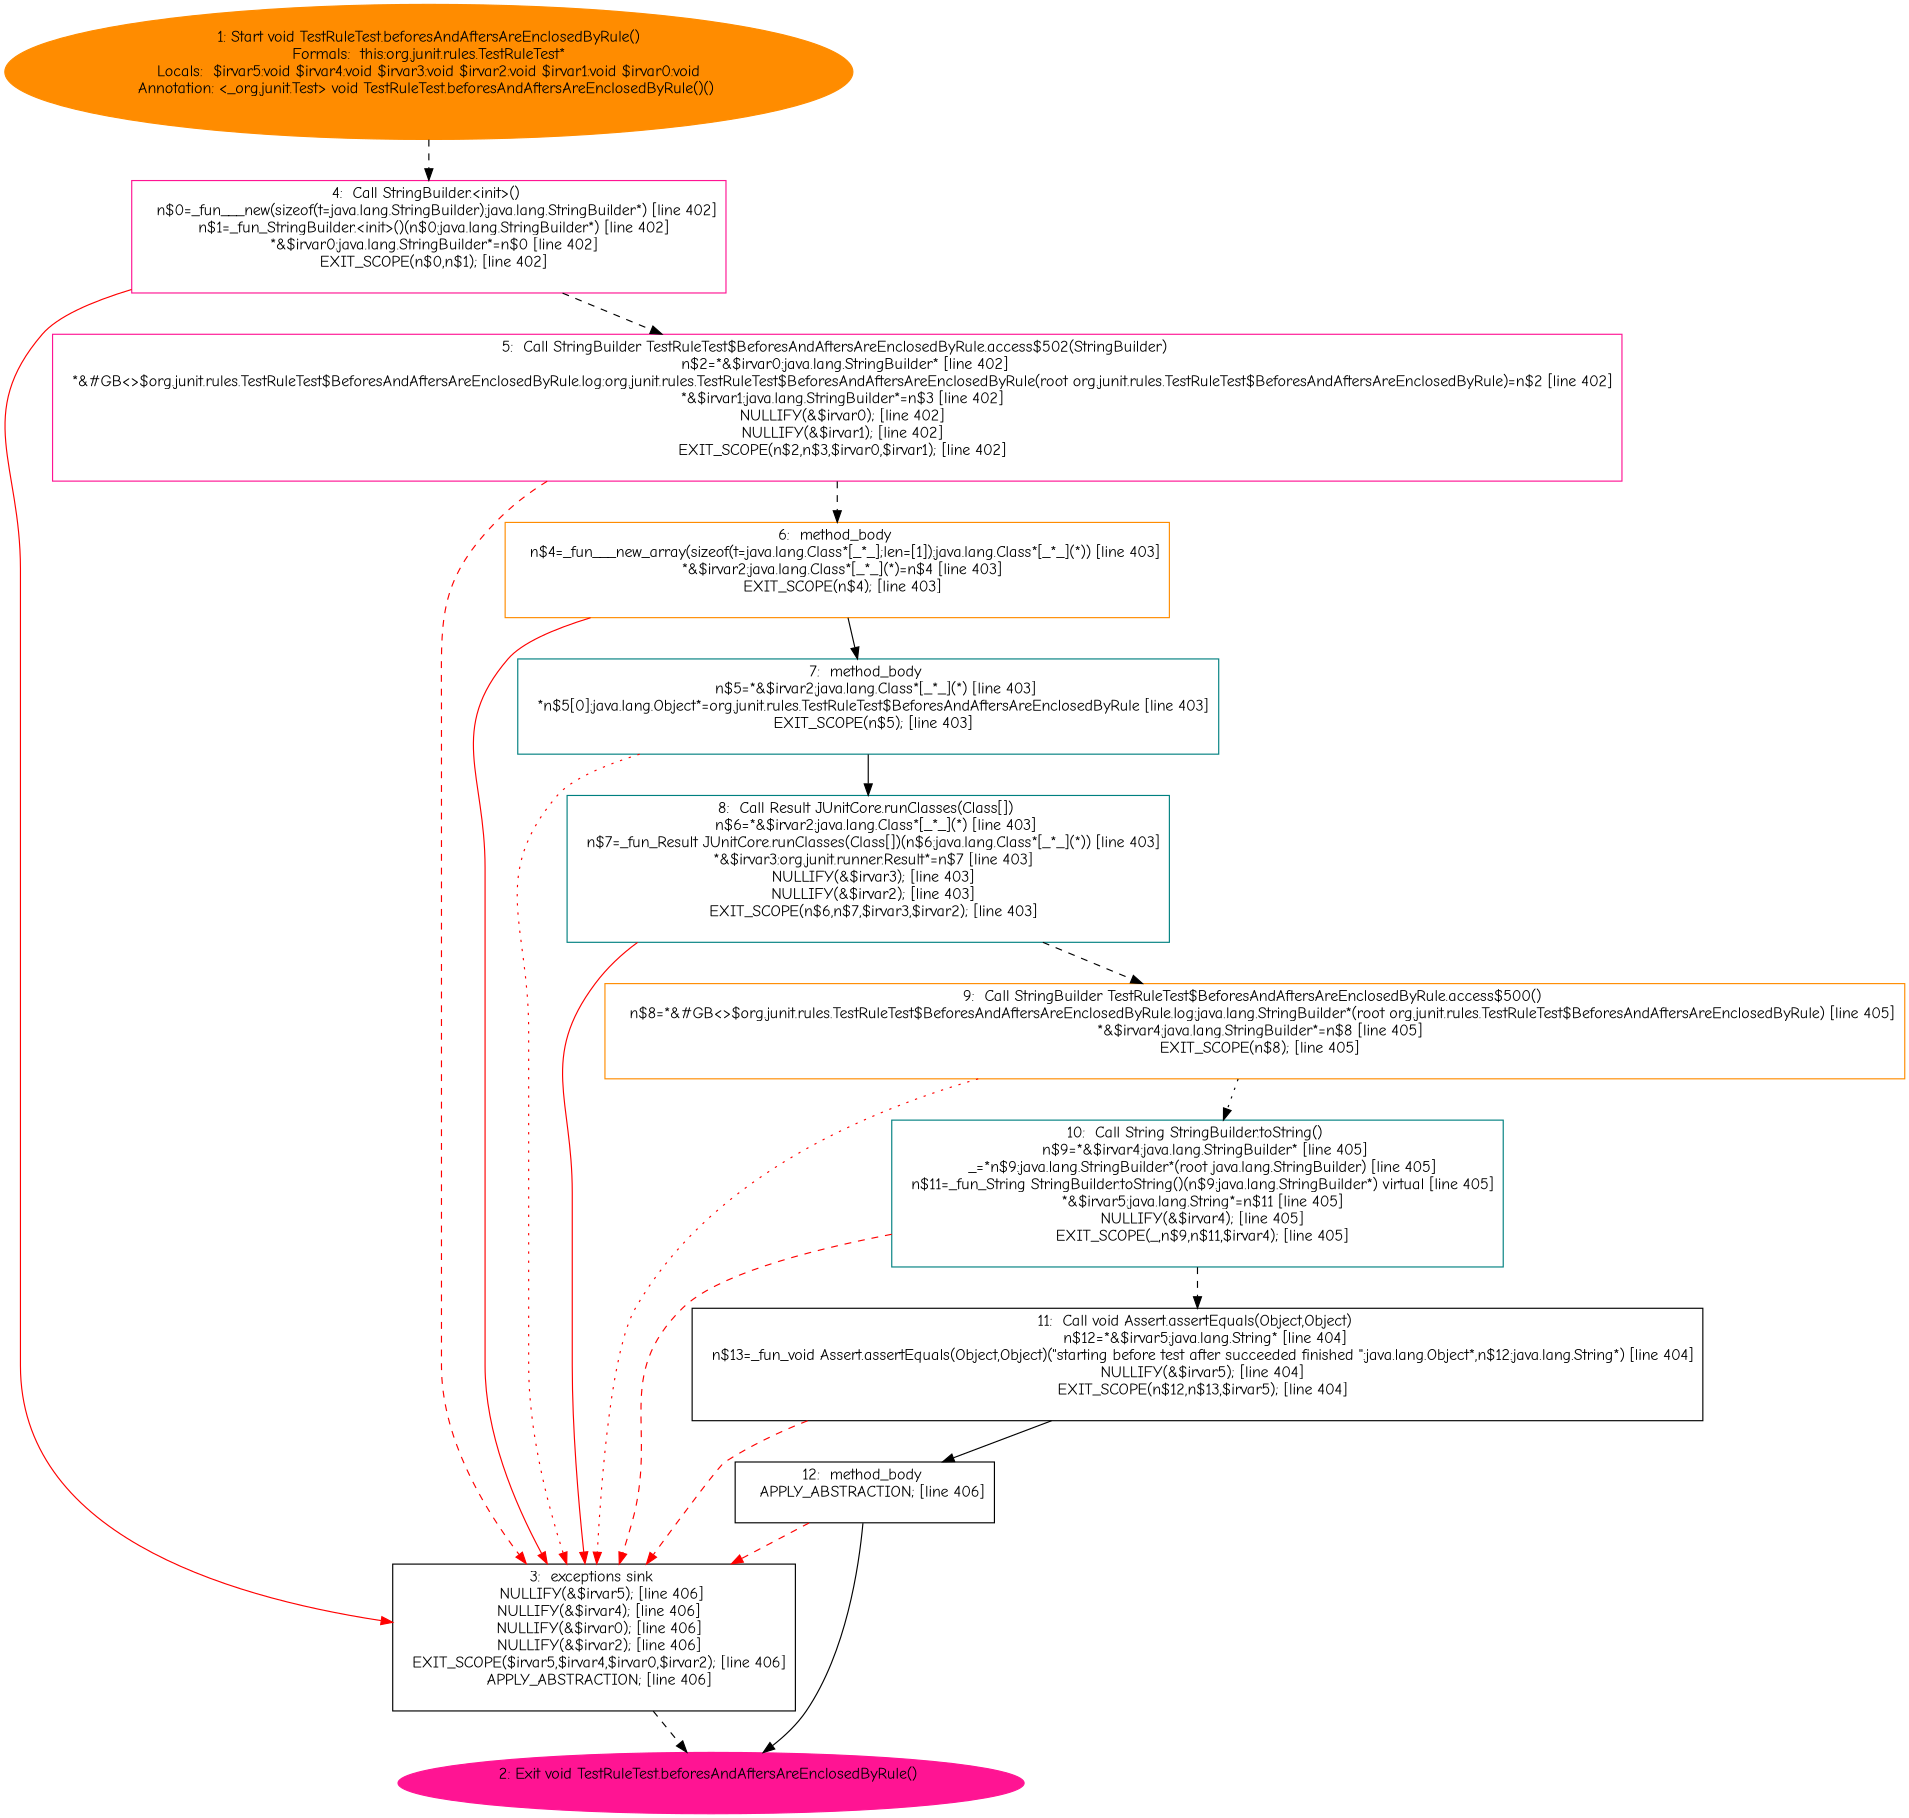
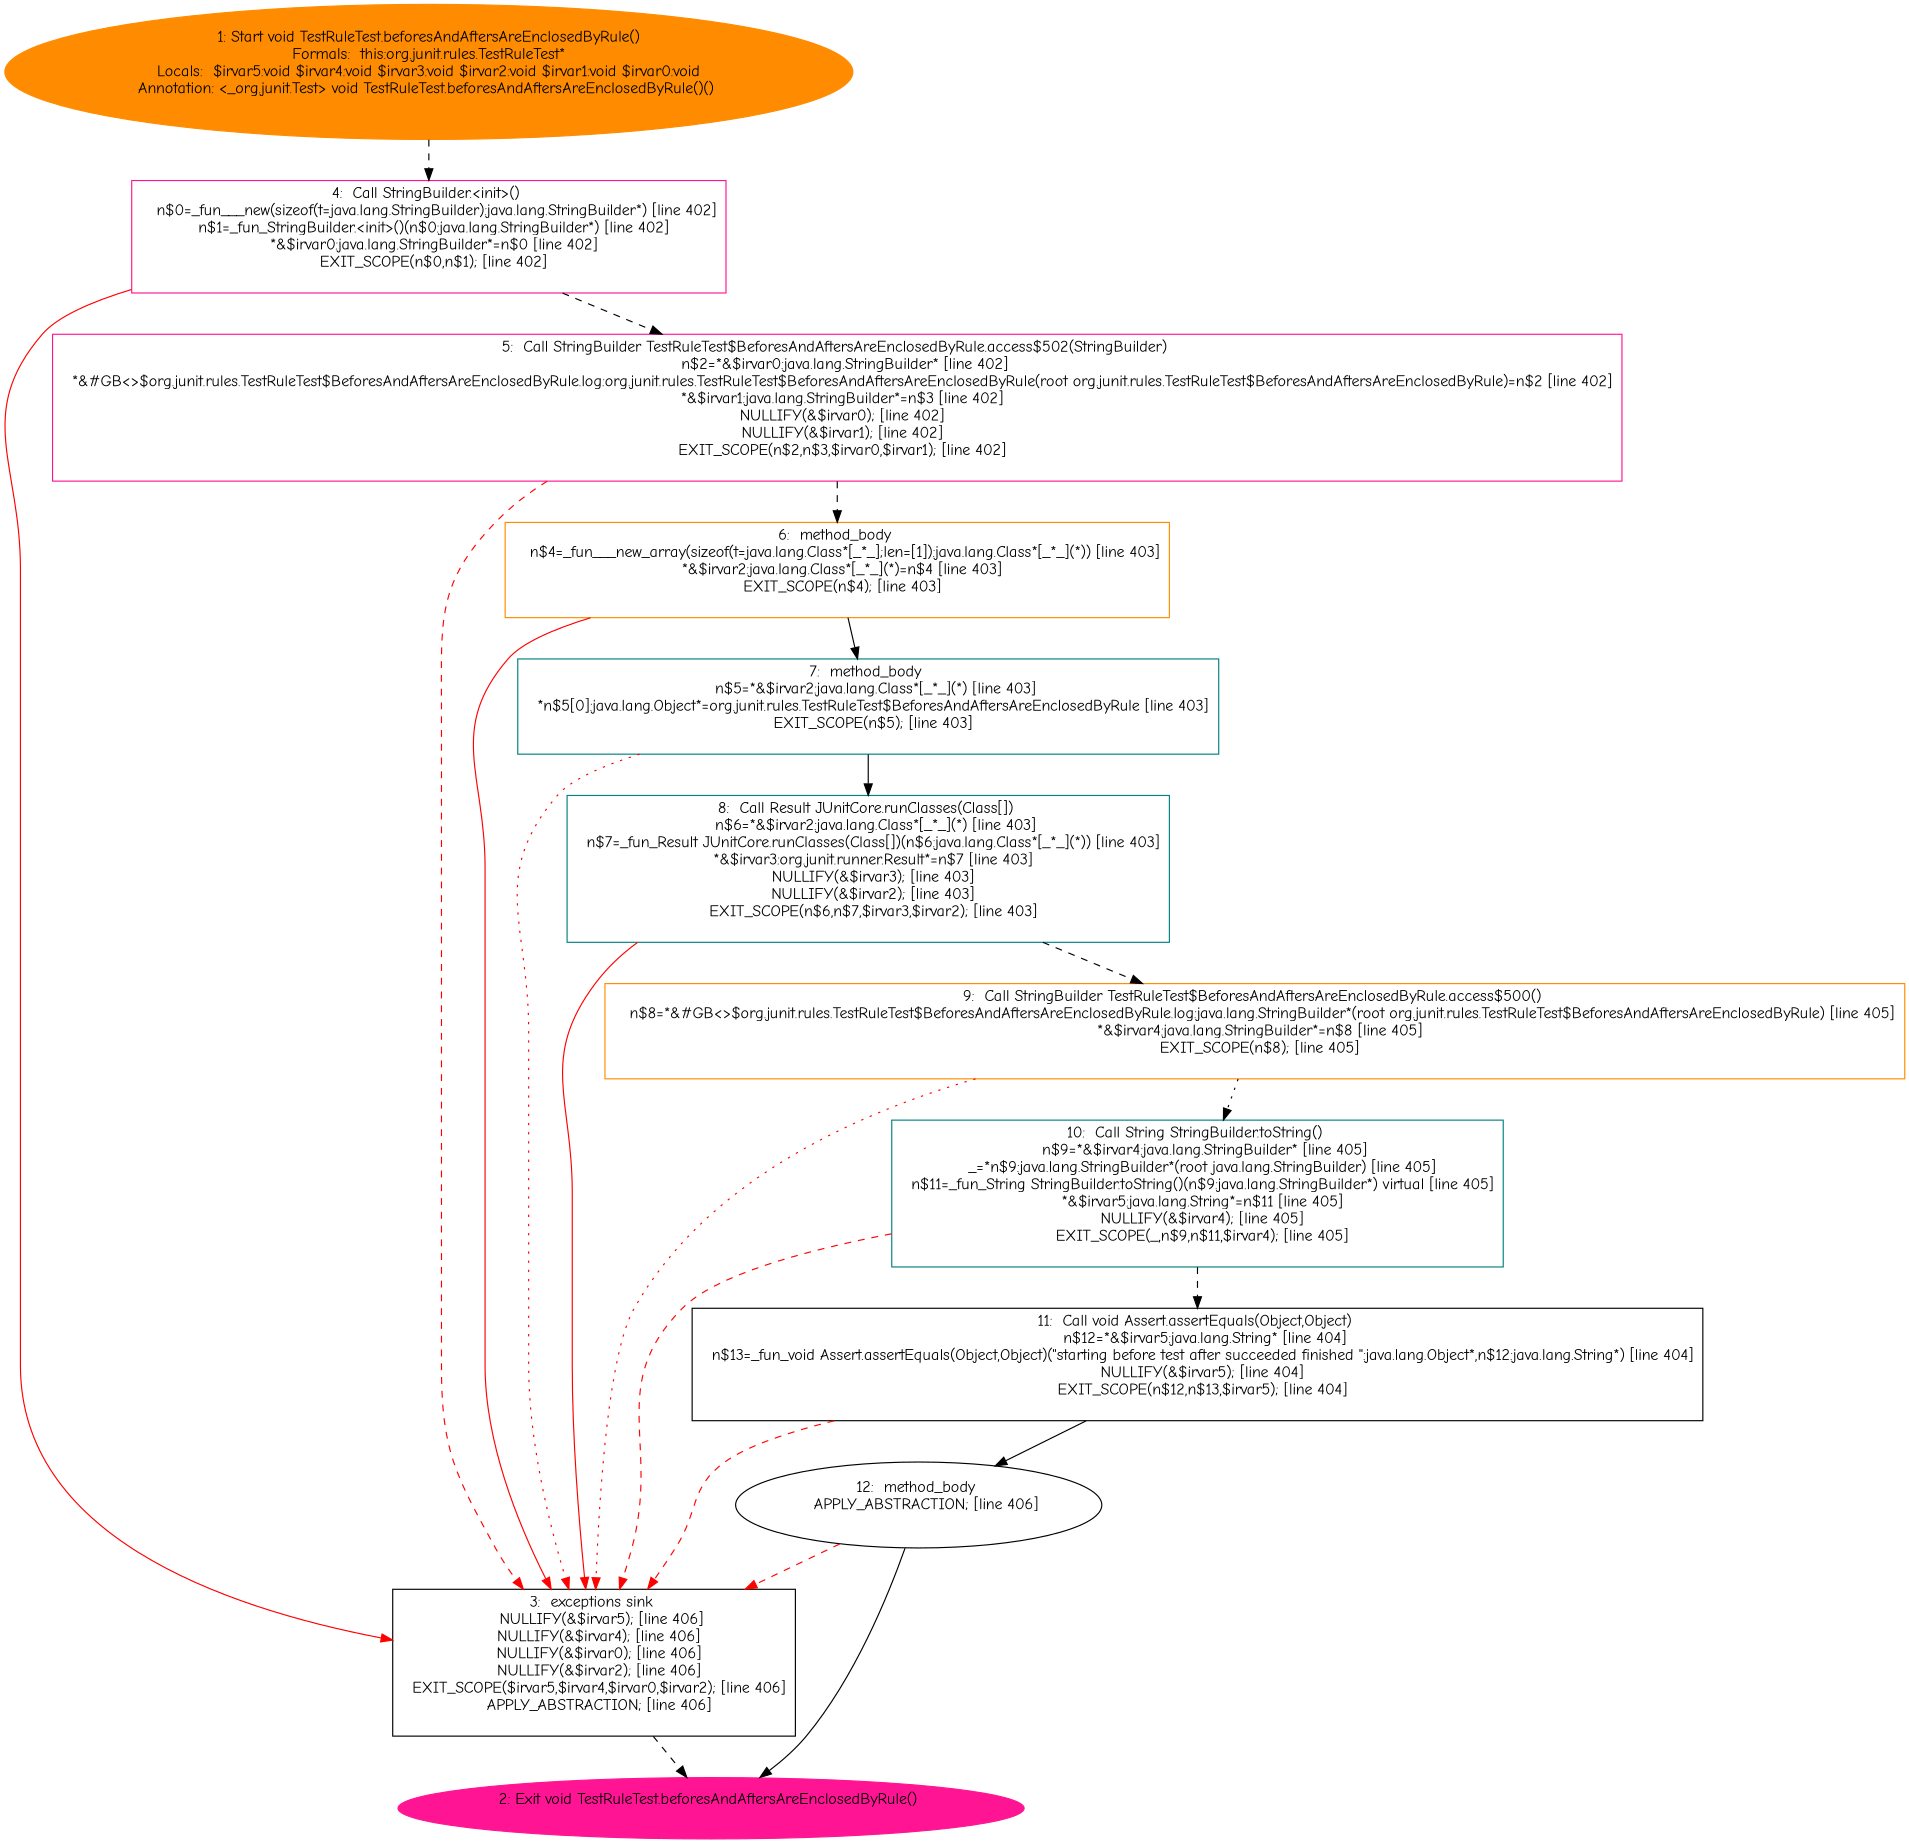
(865, 1492) -> (919, 1505)
